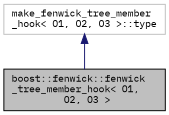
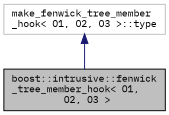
(85, 90) -> (85, 90)
